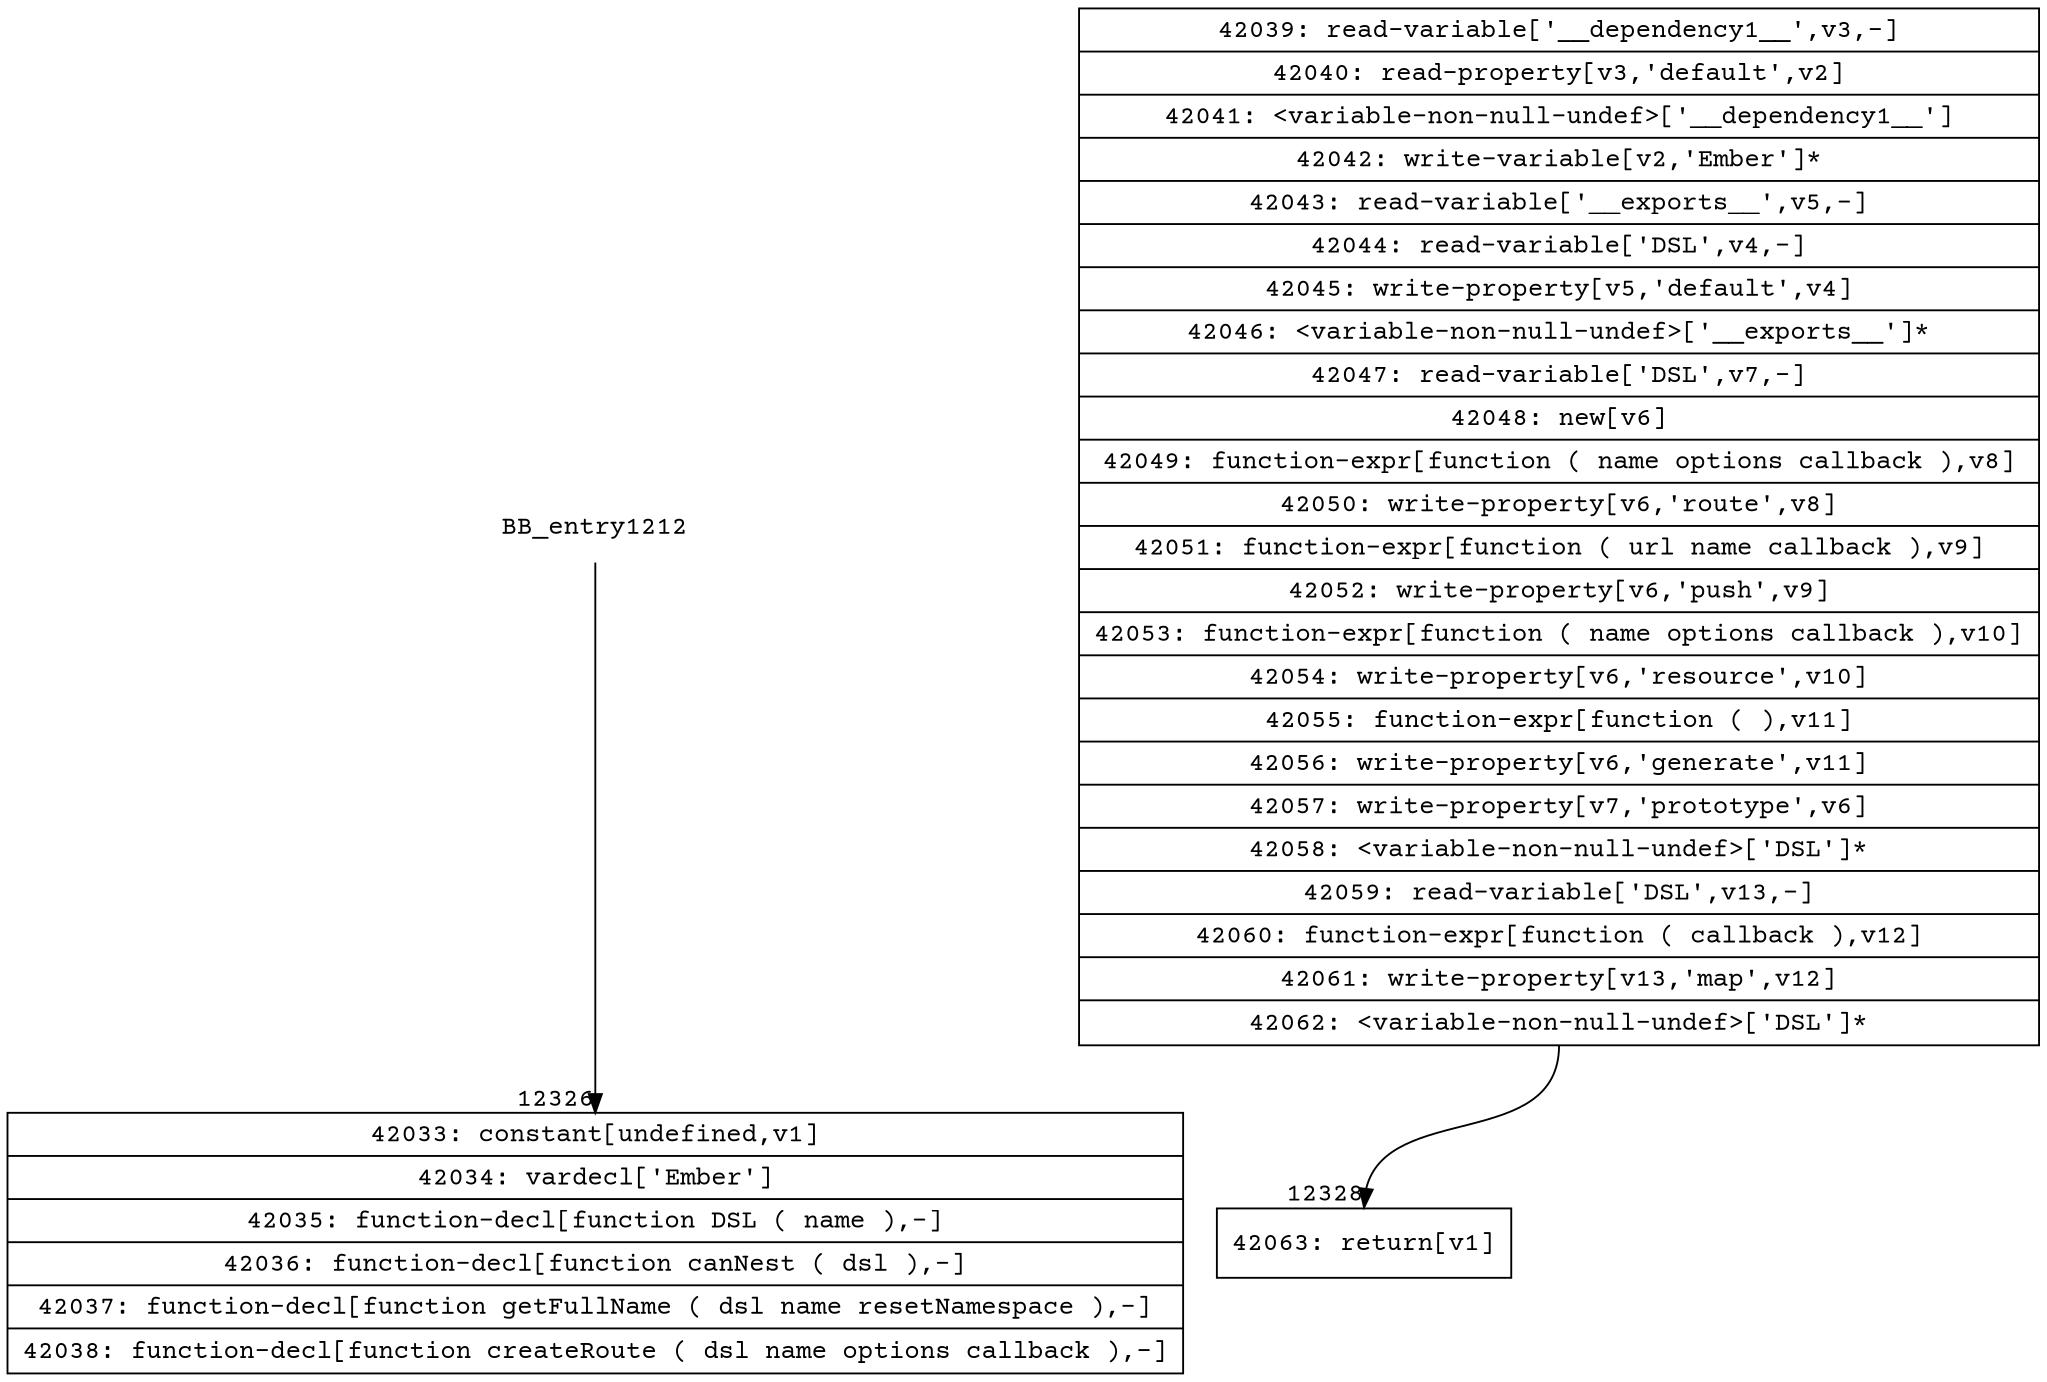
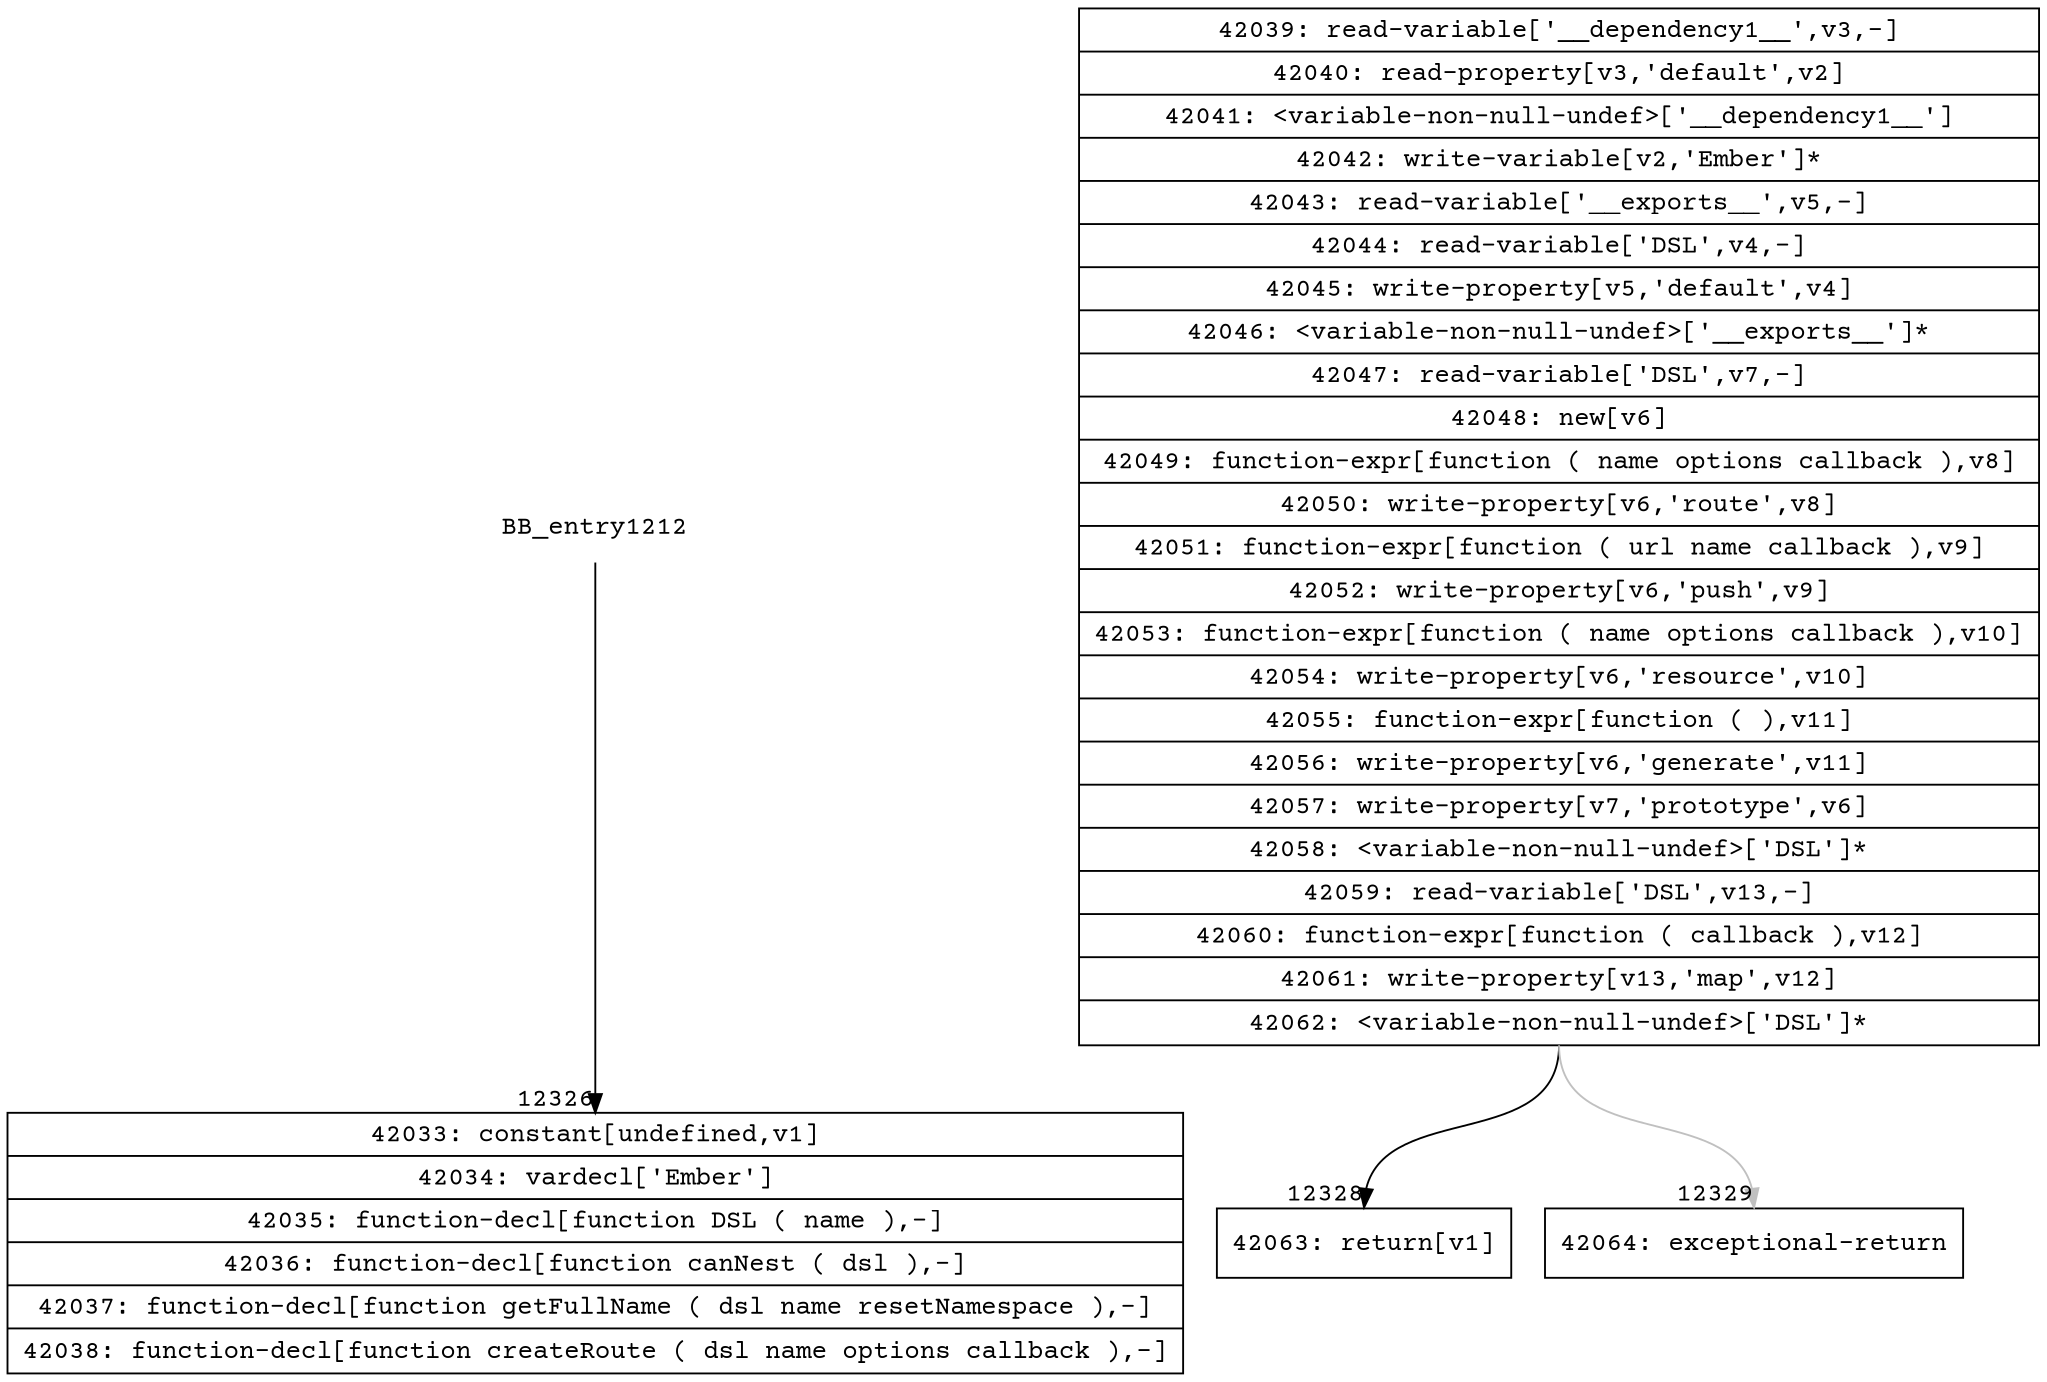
none -> (1754, 1243)
